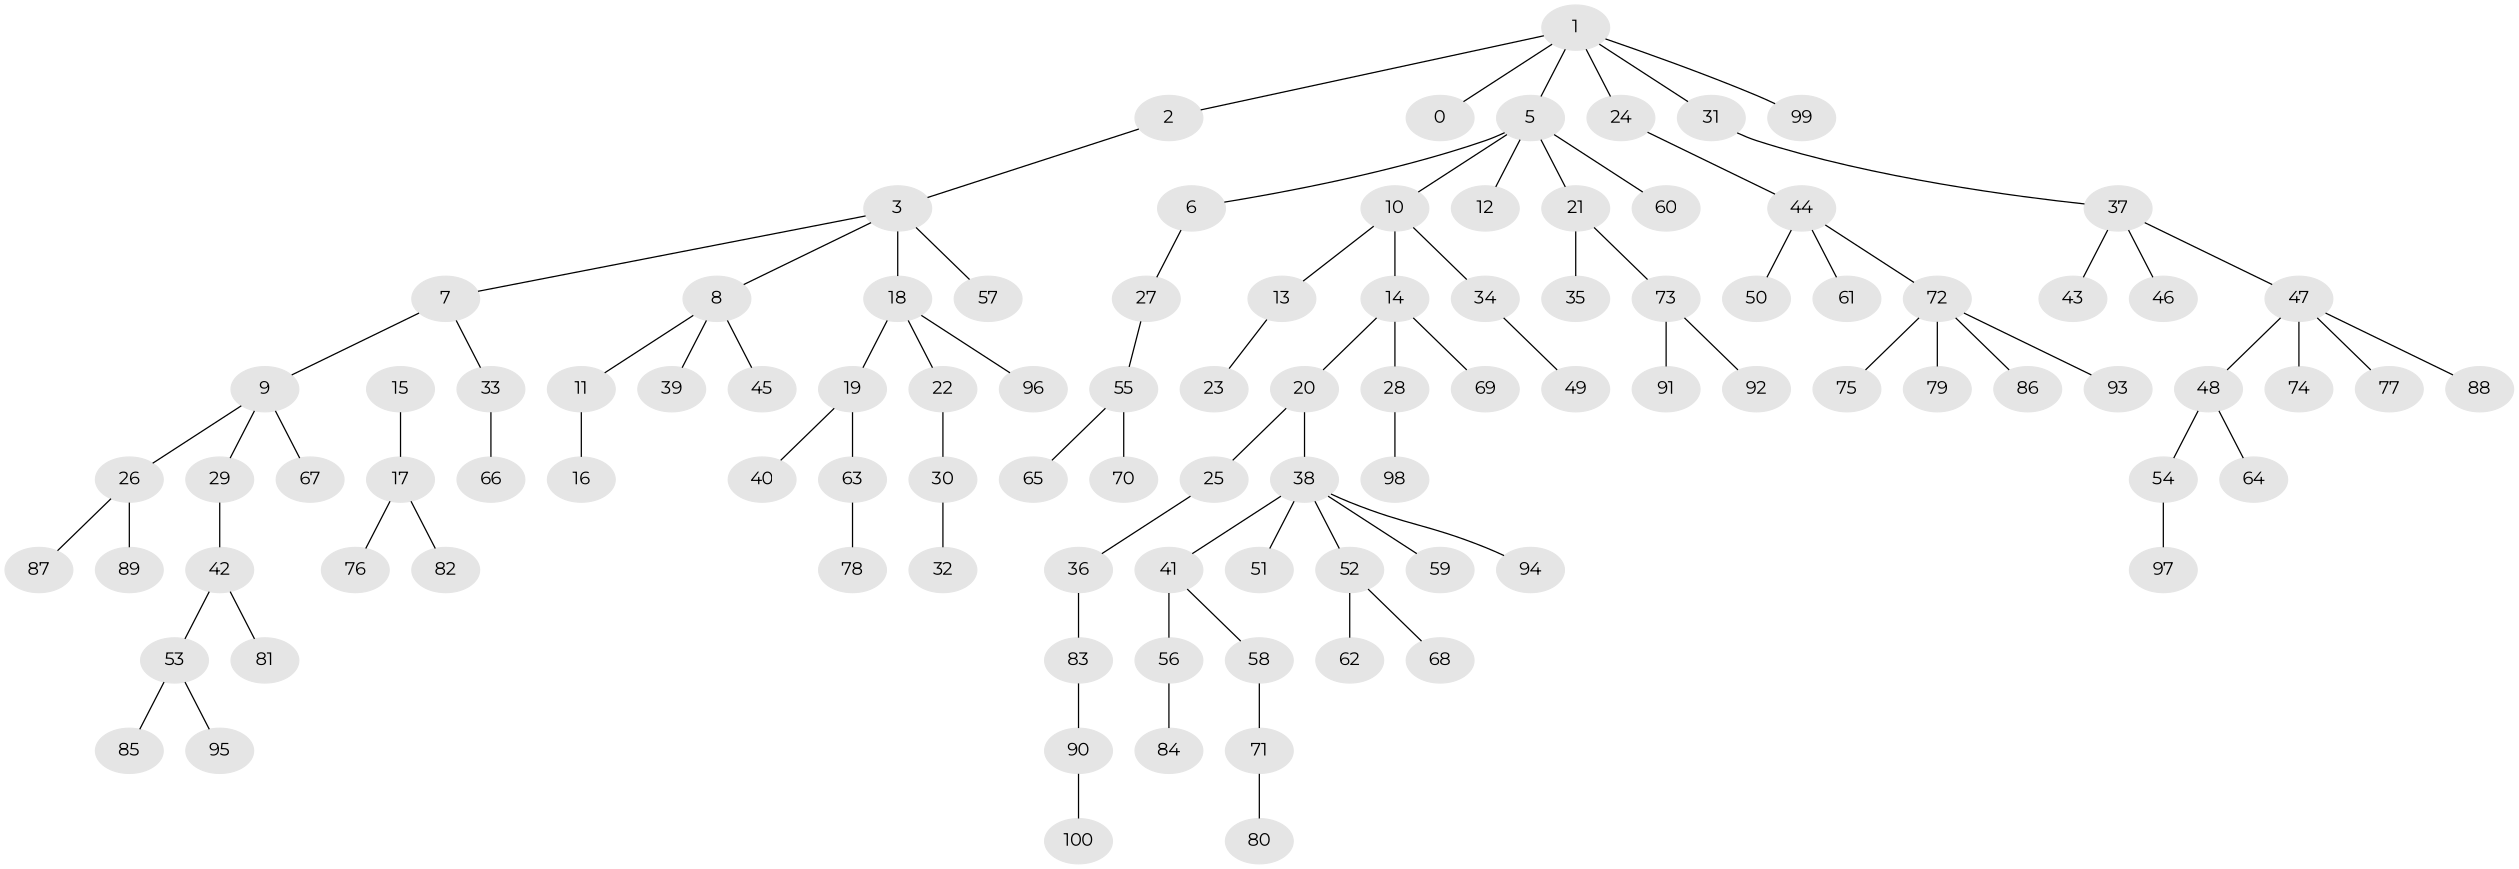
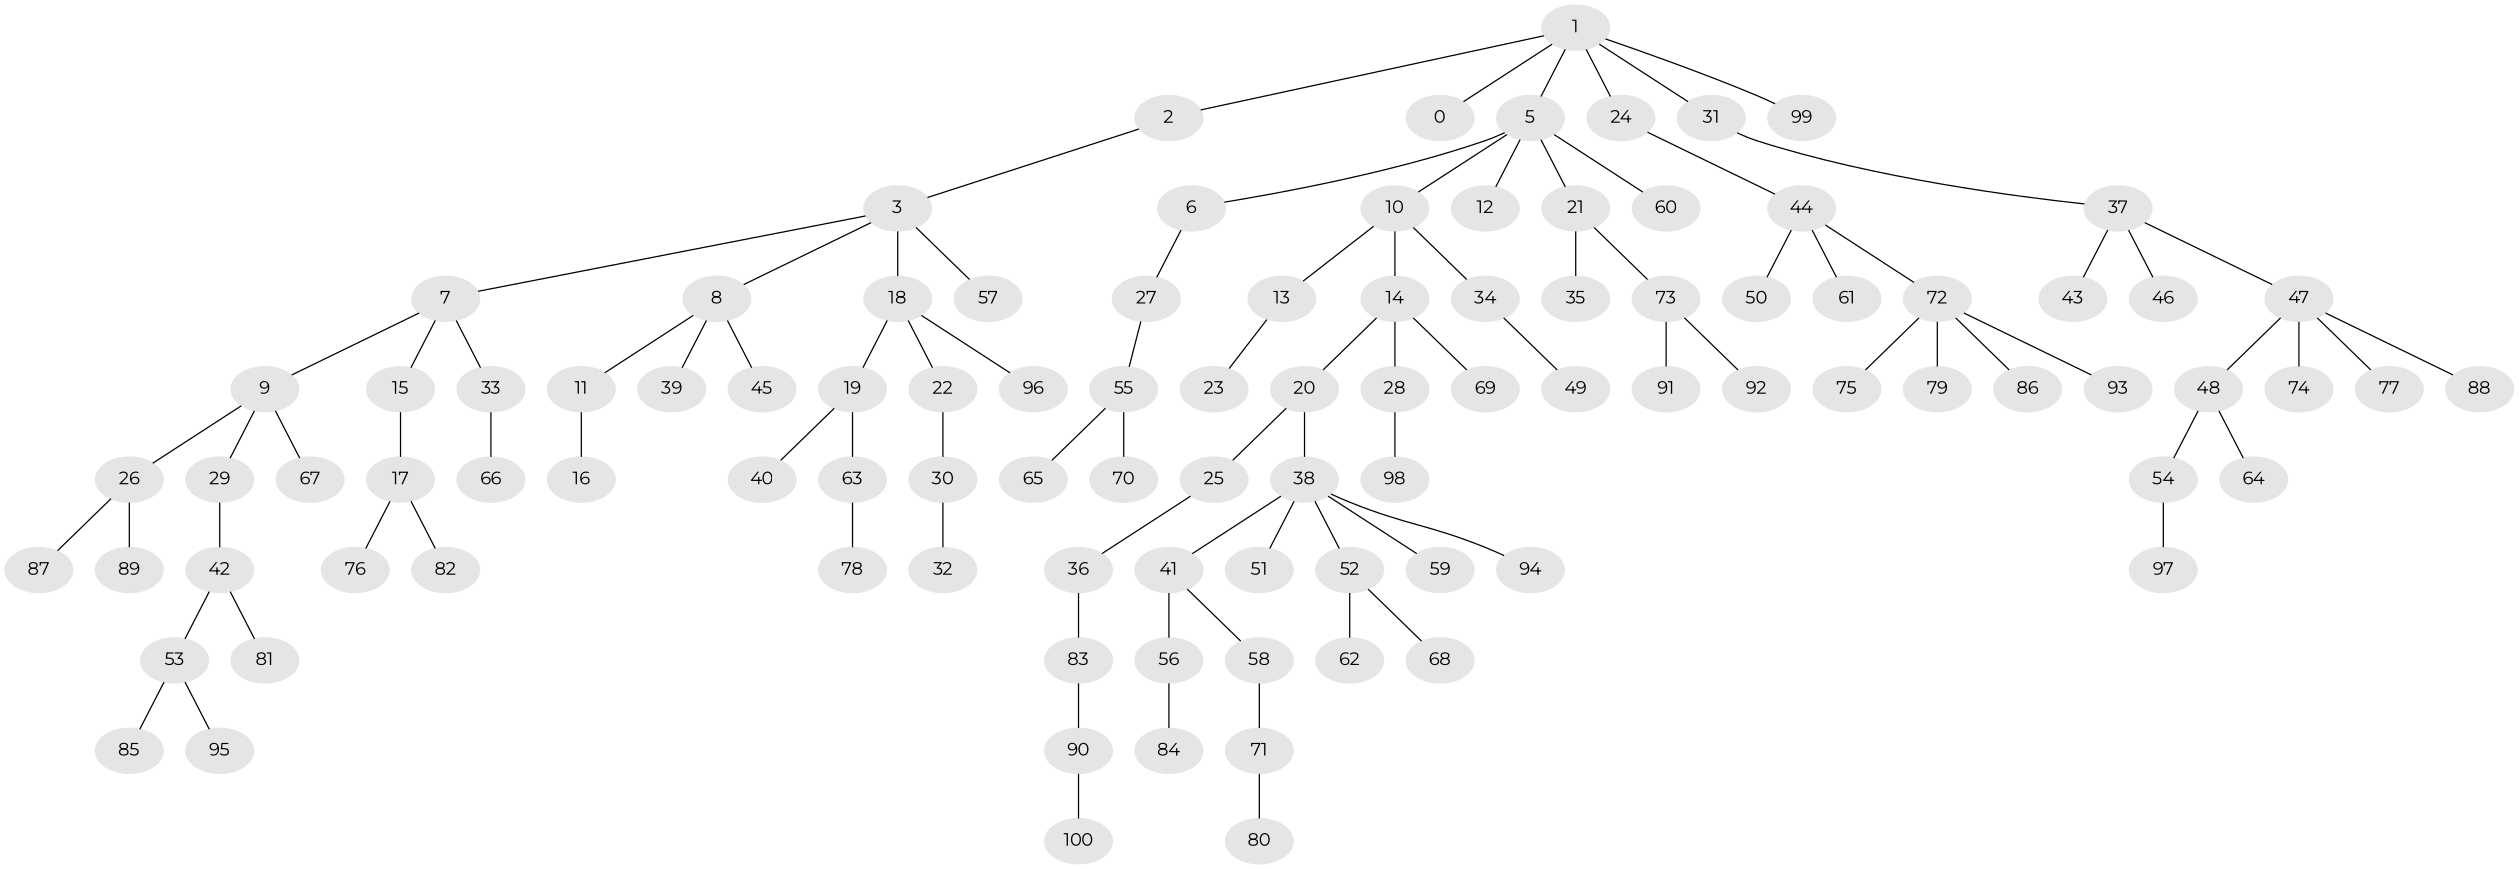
none -> (423, 344)
